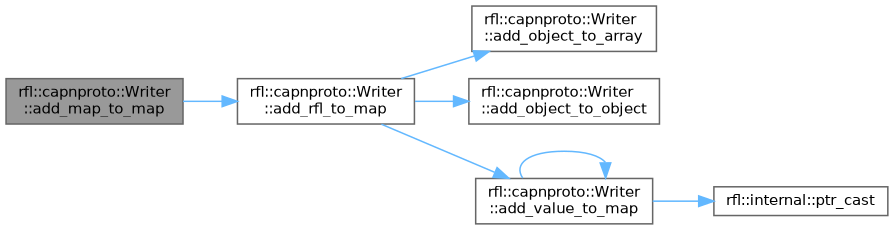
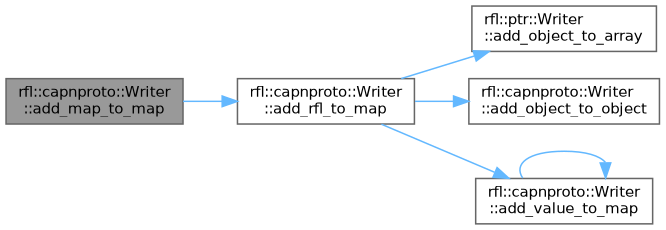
(564, 29) -> (564, 29)
(801, 201) -> none
